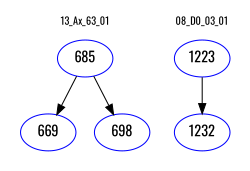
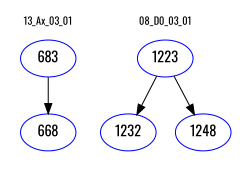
(85, 22) -> (48, 22)
(85, 59) -> (48, 59)
(48, 132) -> (48, 132)
(122, 132) -> none
none -> (203, 132)
